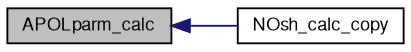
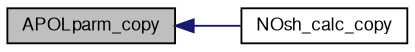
(89, 26) -> (91, 26)
